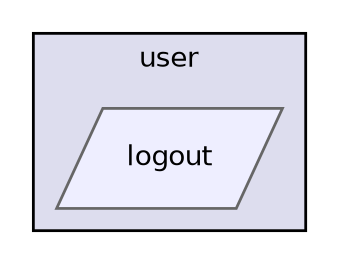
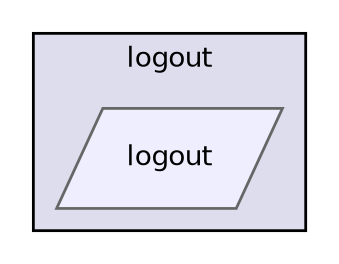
(170, 60) -> (170, 60)
